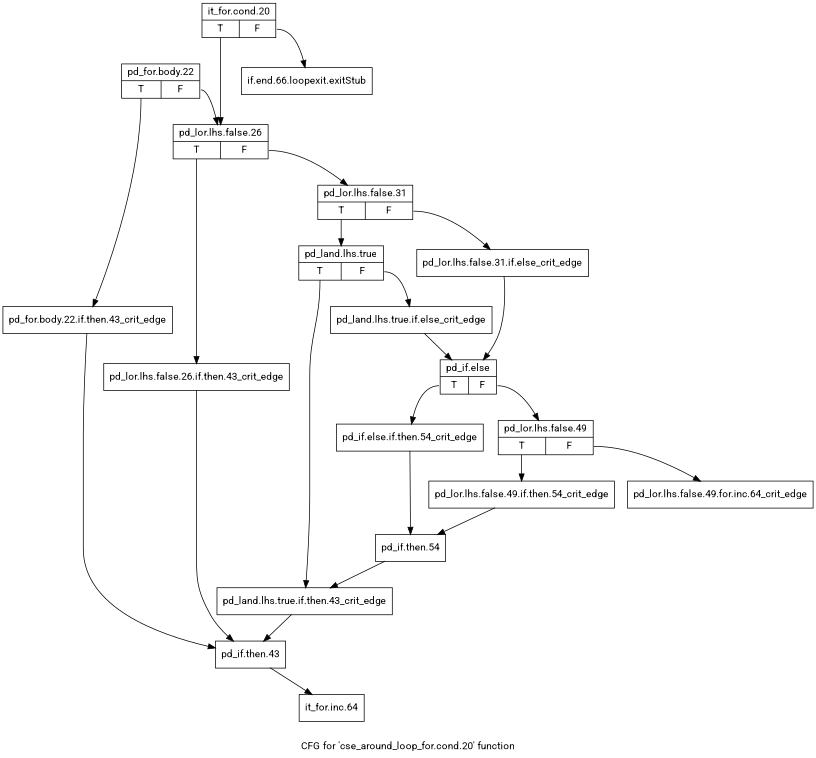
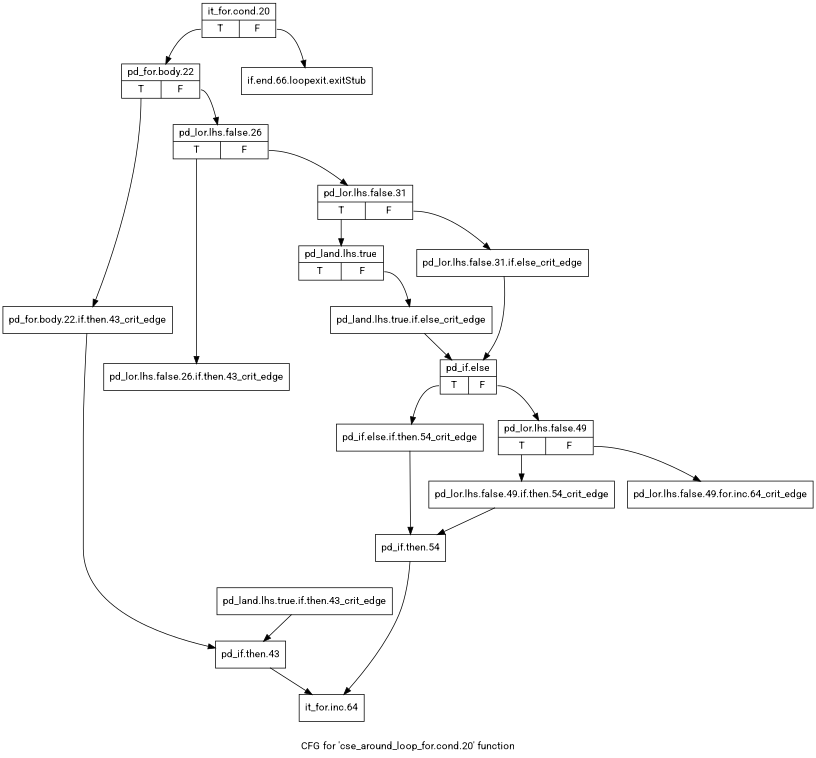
(221, 78) -> (181, 39)
(310, 430) -> none
(197, 518) -> none
(361, 573) -> (391, 630)
